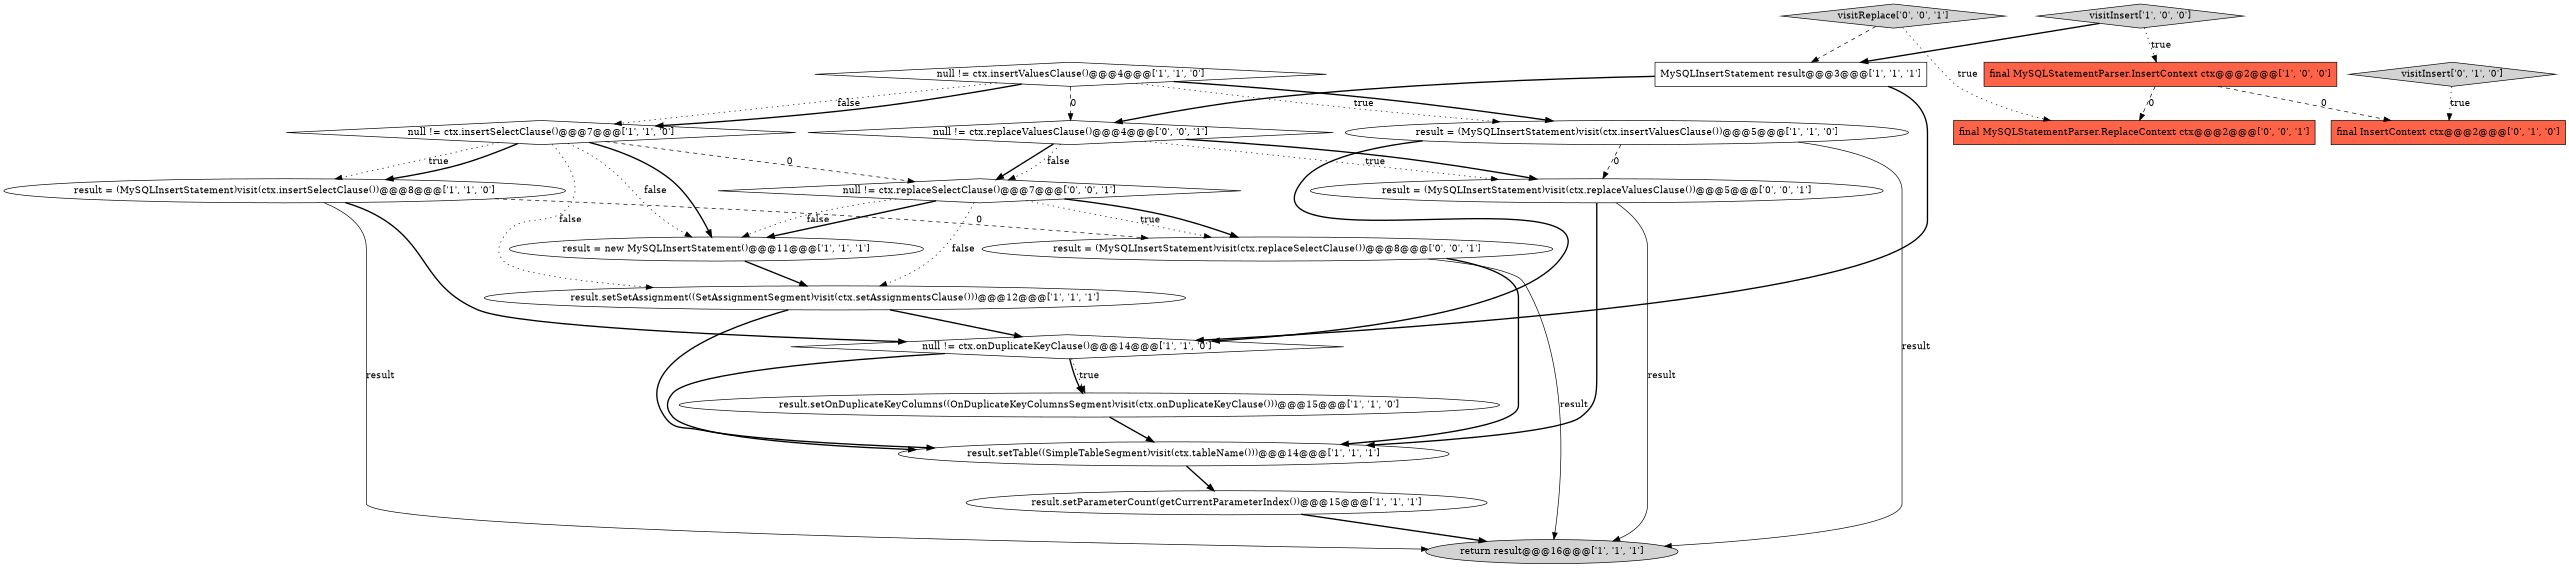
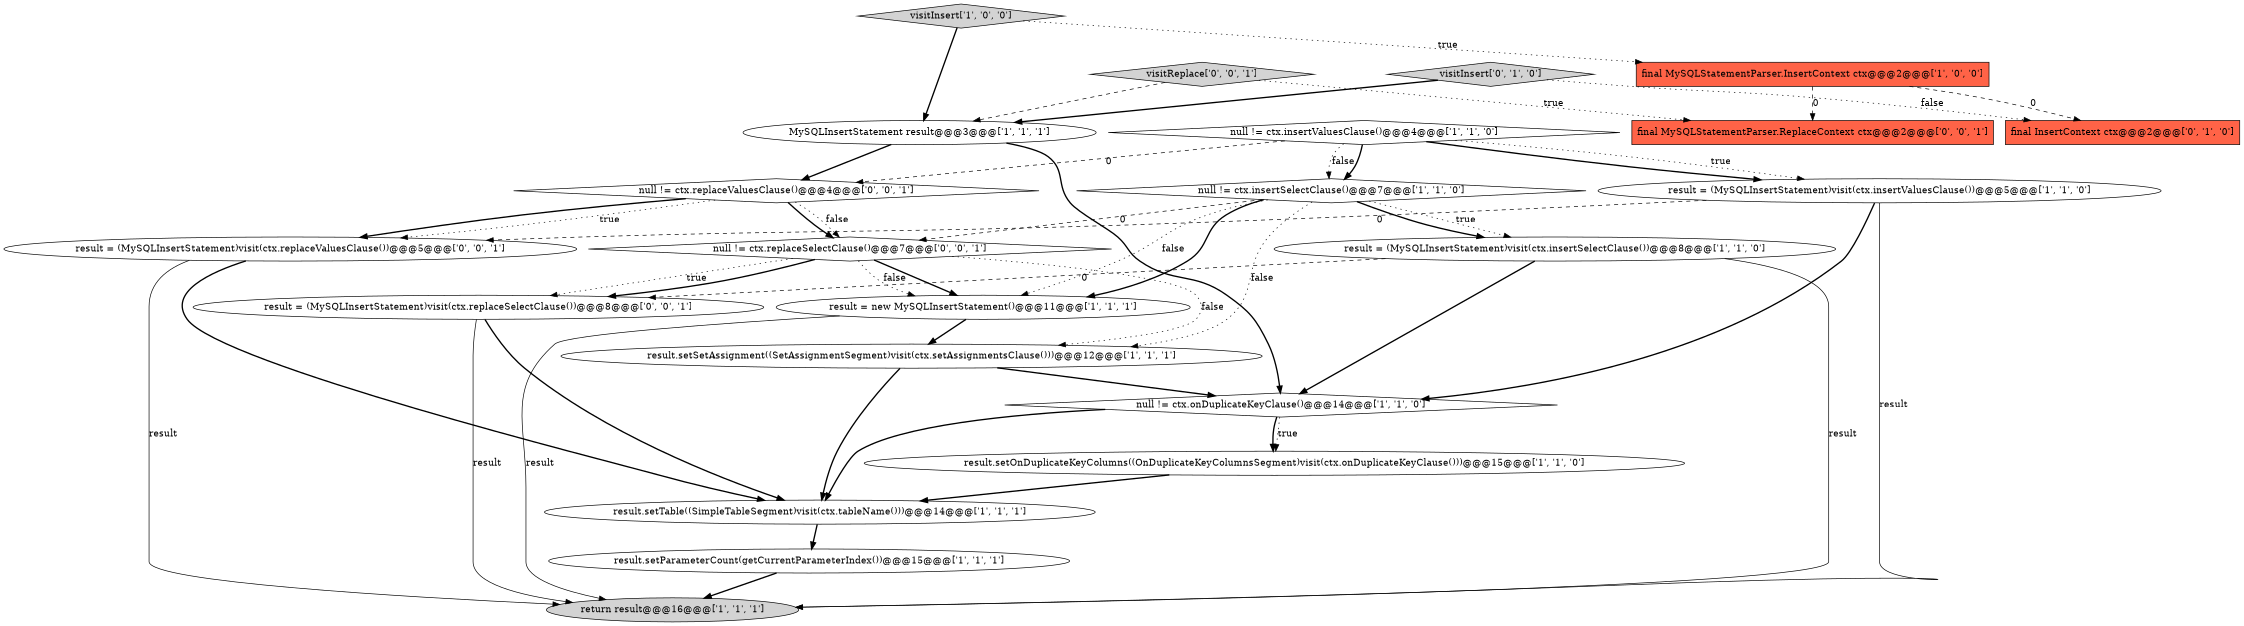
(1791, 74) -> (920, 133)
none -> (1230, 101)
(2461, 103) -> (1932, 103)
none -> (546, 354)
